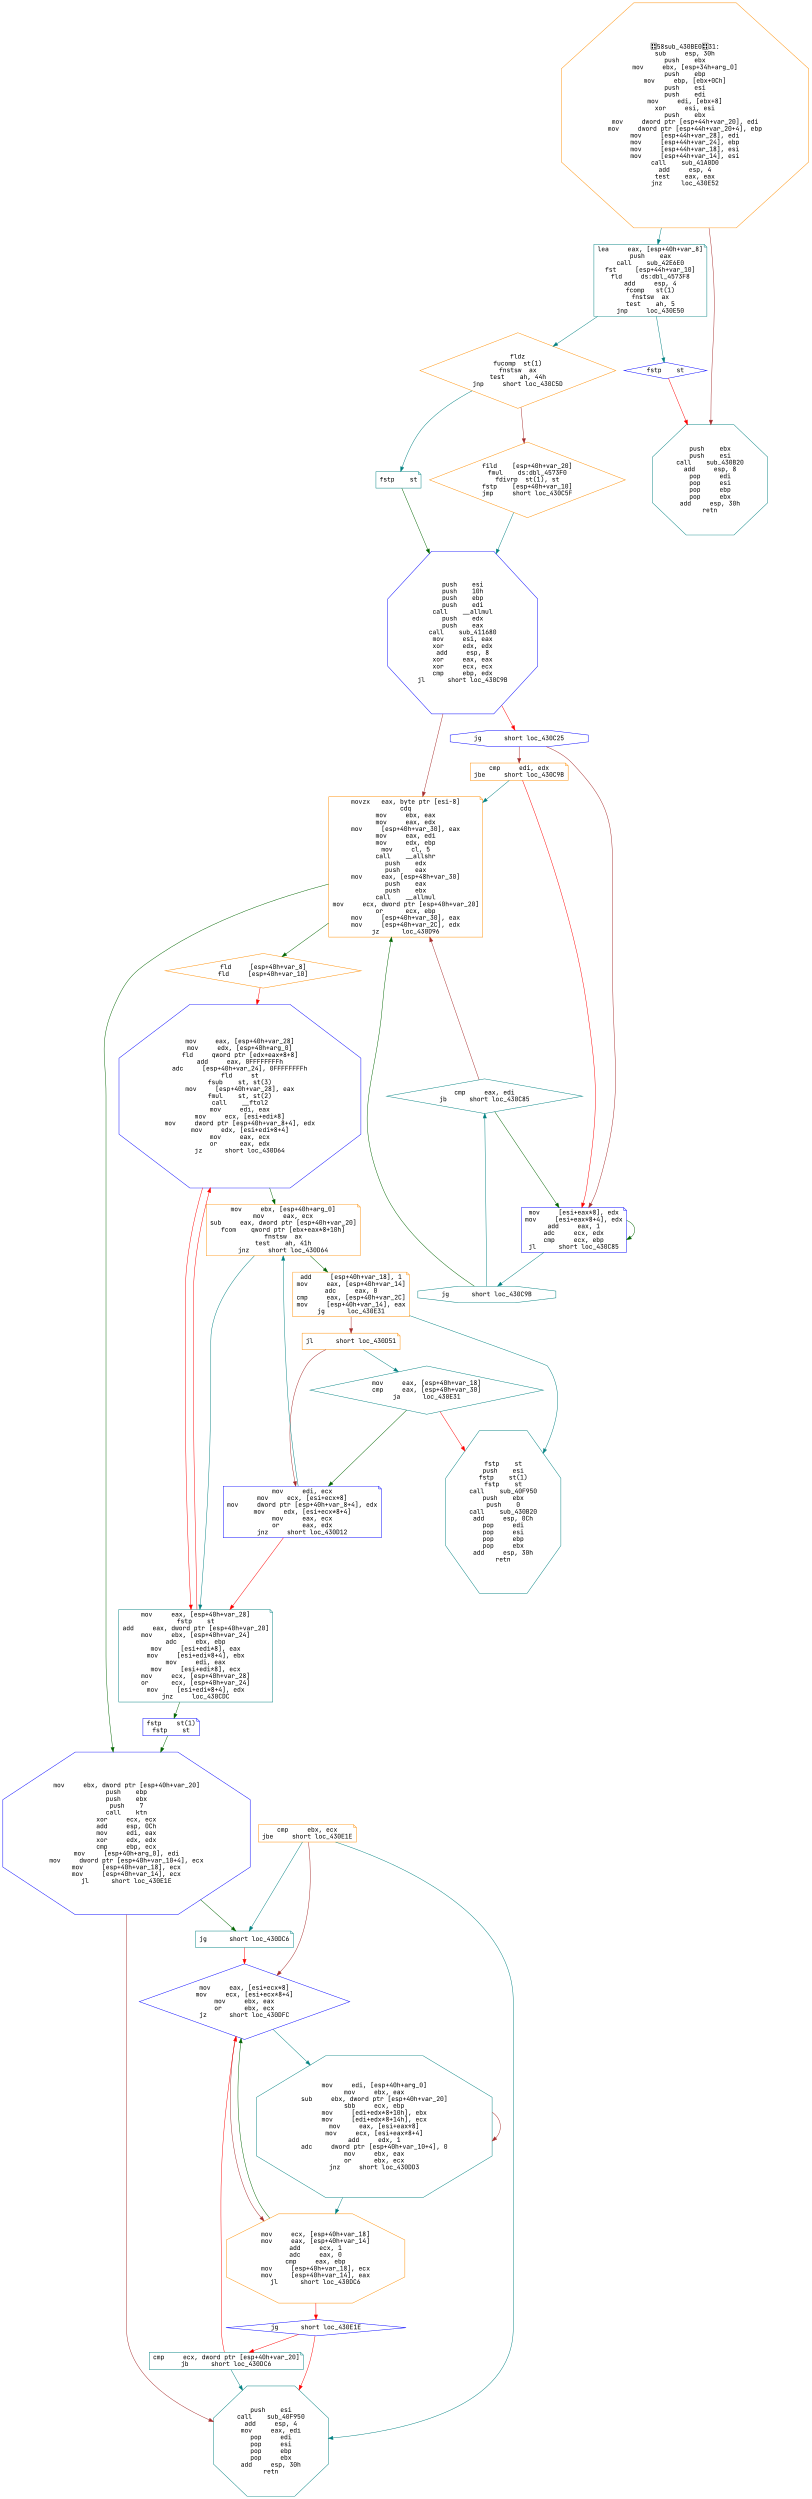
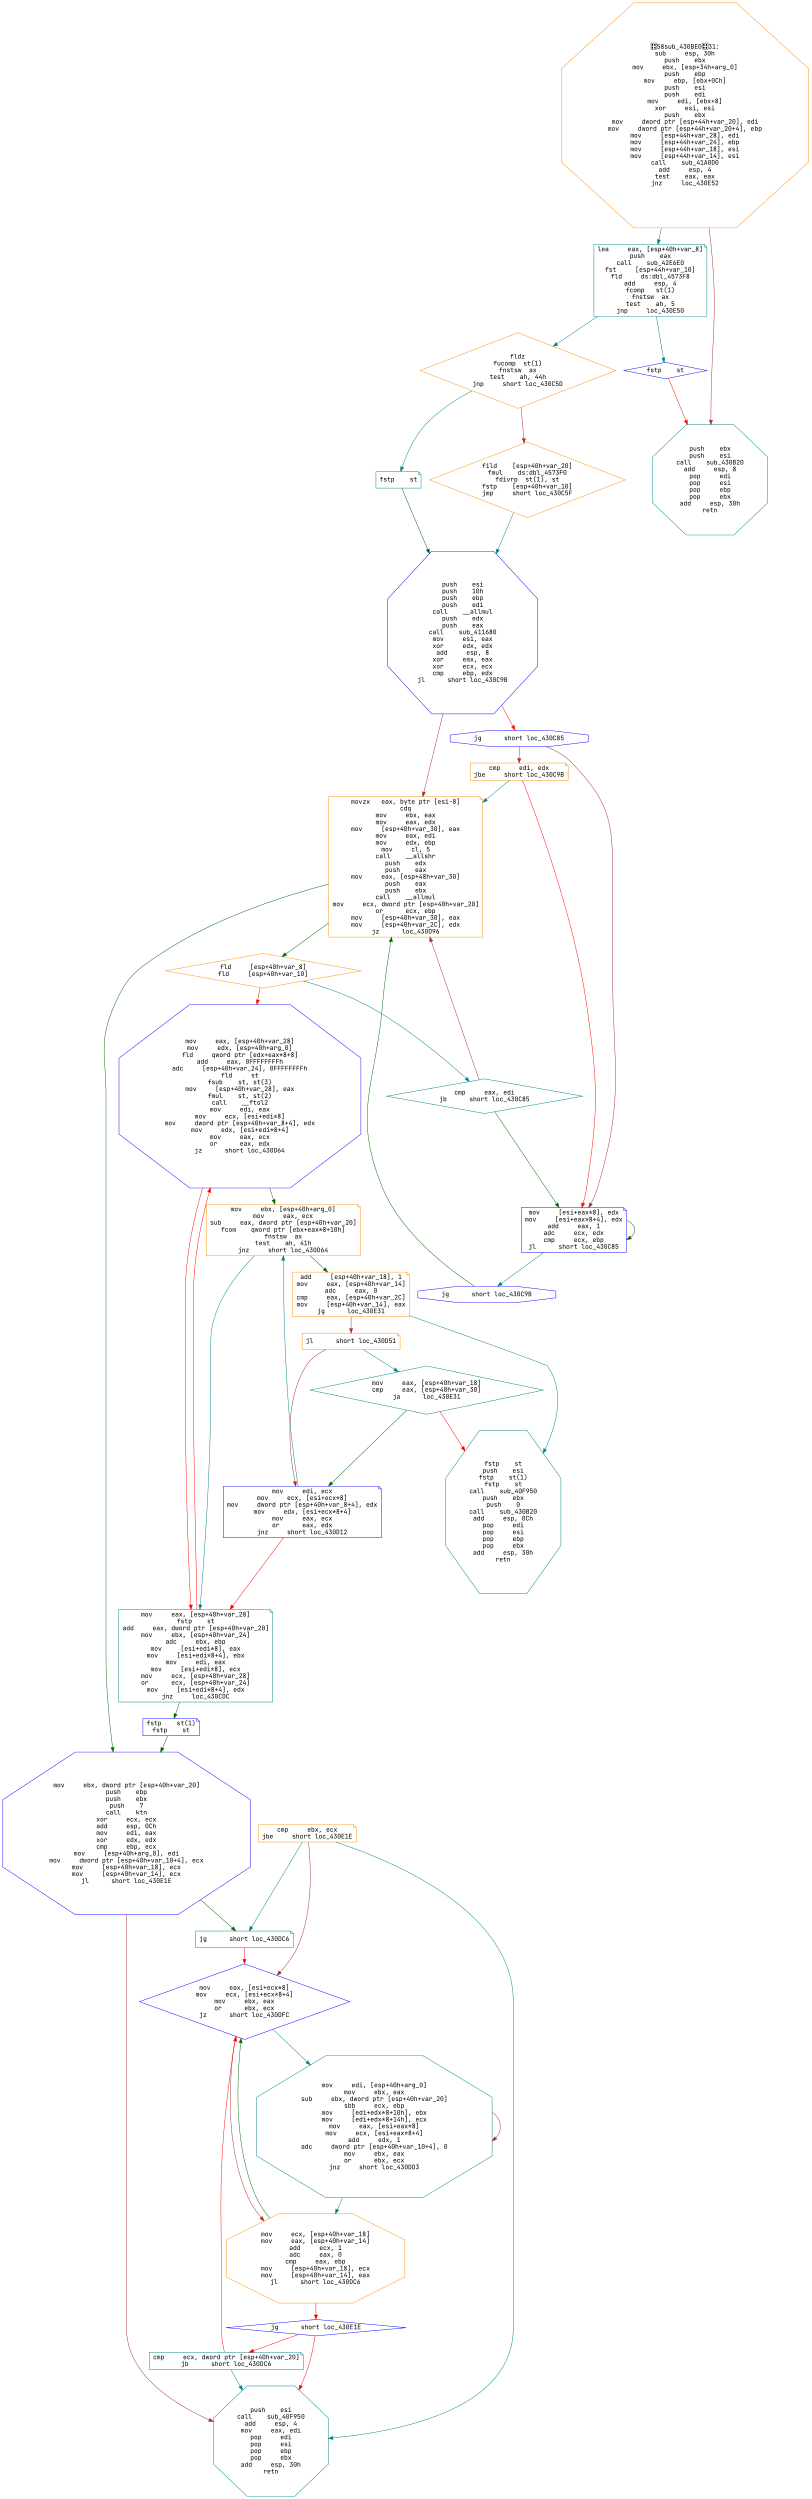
(519, 738) -> (519, 738)
(486, 1202) -> (391, 1020)
(487, 1294) -> (487, 1294)
